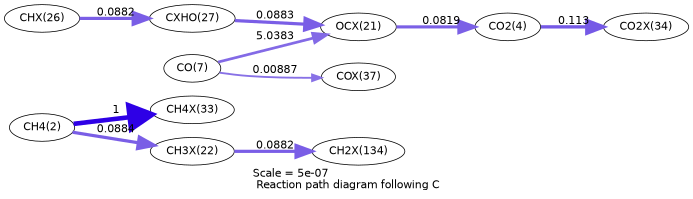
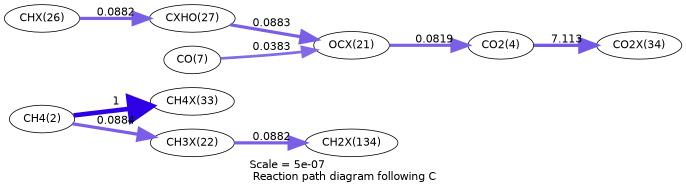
(572, 21) -> (565, 40)
(274, 36) -> (270, 47)
(358, 77) -> none
